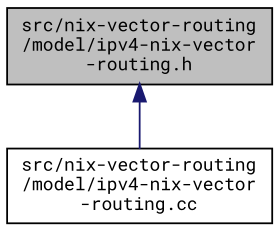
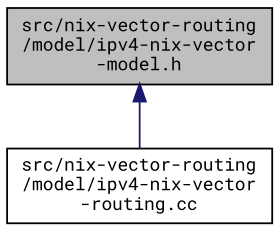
(140, 46) -> (140, 46)
